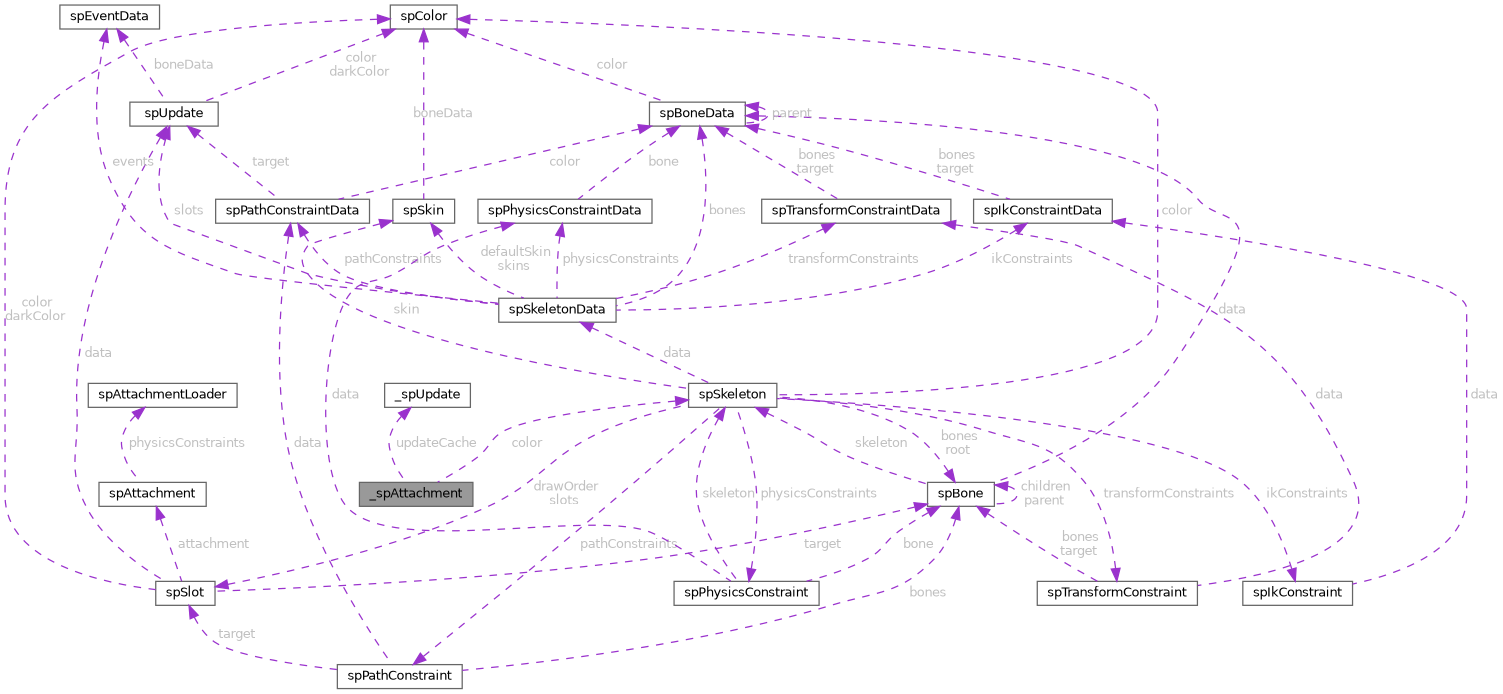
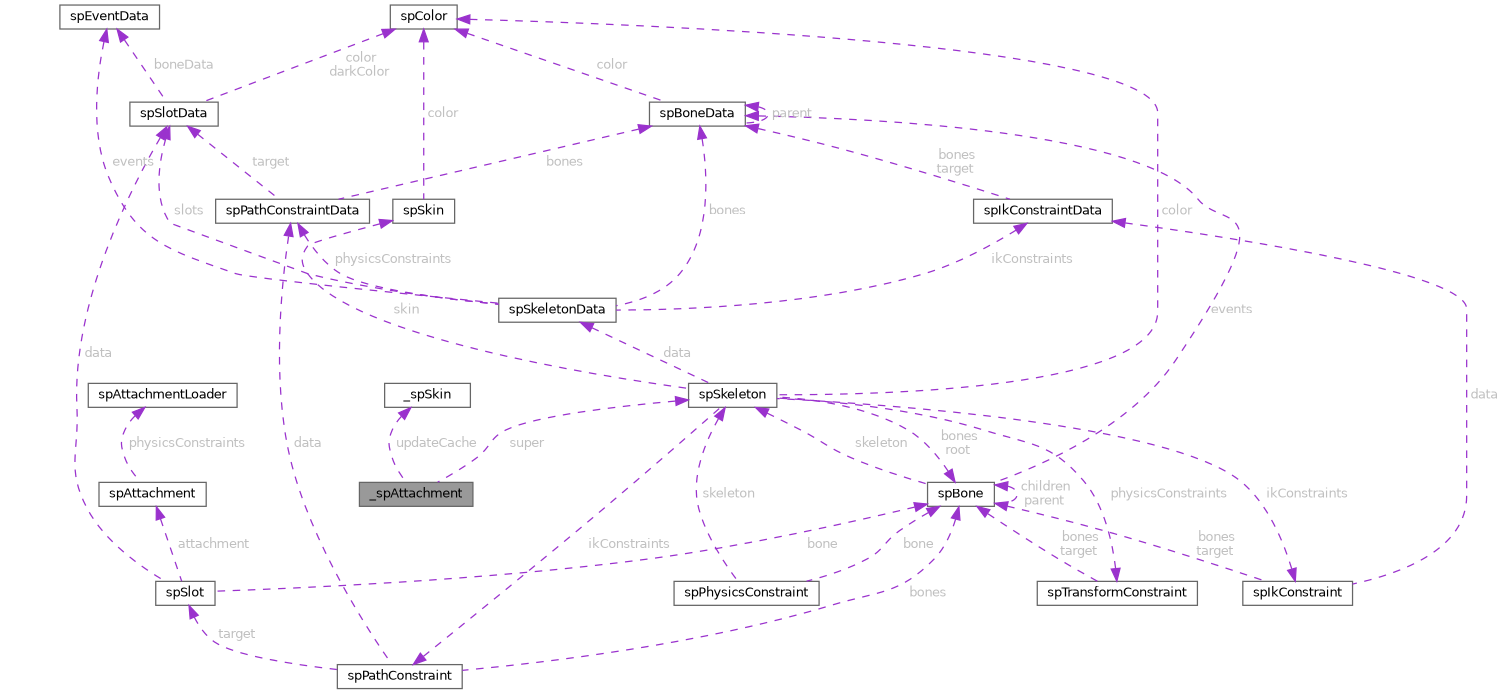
(174, 114) -> (174, 114)
(441, 114) -> (441, 114)
(563, 163) -> (563, 163)
(565, 211) -> none
(856, 211) -> none
(5, 216) -> none
(392, 260) -> (392, 260)
(476, 273) -> none
(1230, 310) -> (1230, 310)
(428, 395) -> (428, 395)
(525, 444) -> (525, 444)
(756, 487) -> none
(1167, 494) -> (1167, 494)
(468, 515) -> none
none -> (1137, 540)
(627, 545) -> (627, 545)
(821, 545) -> (821, 545)
